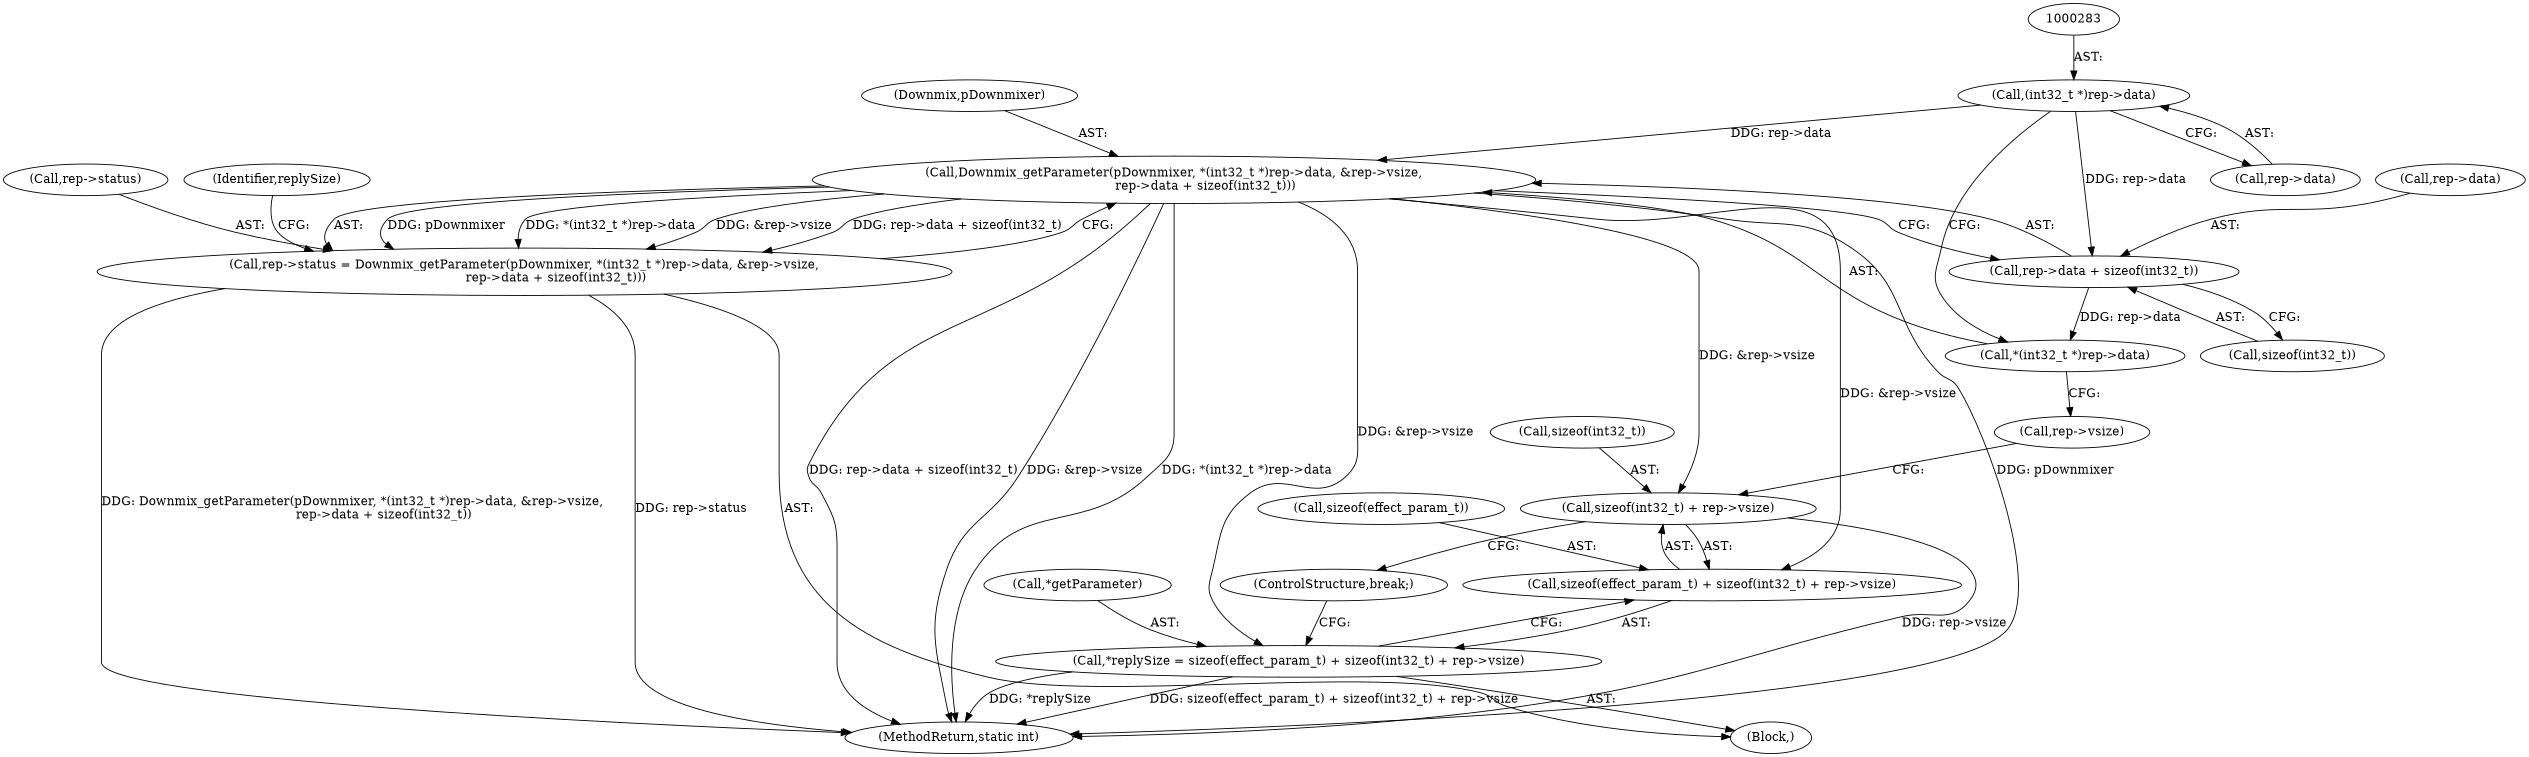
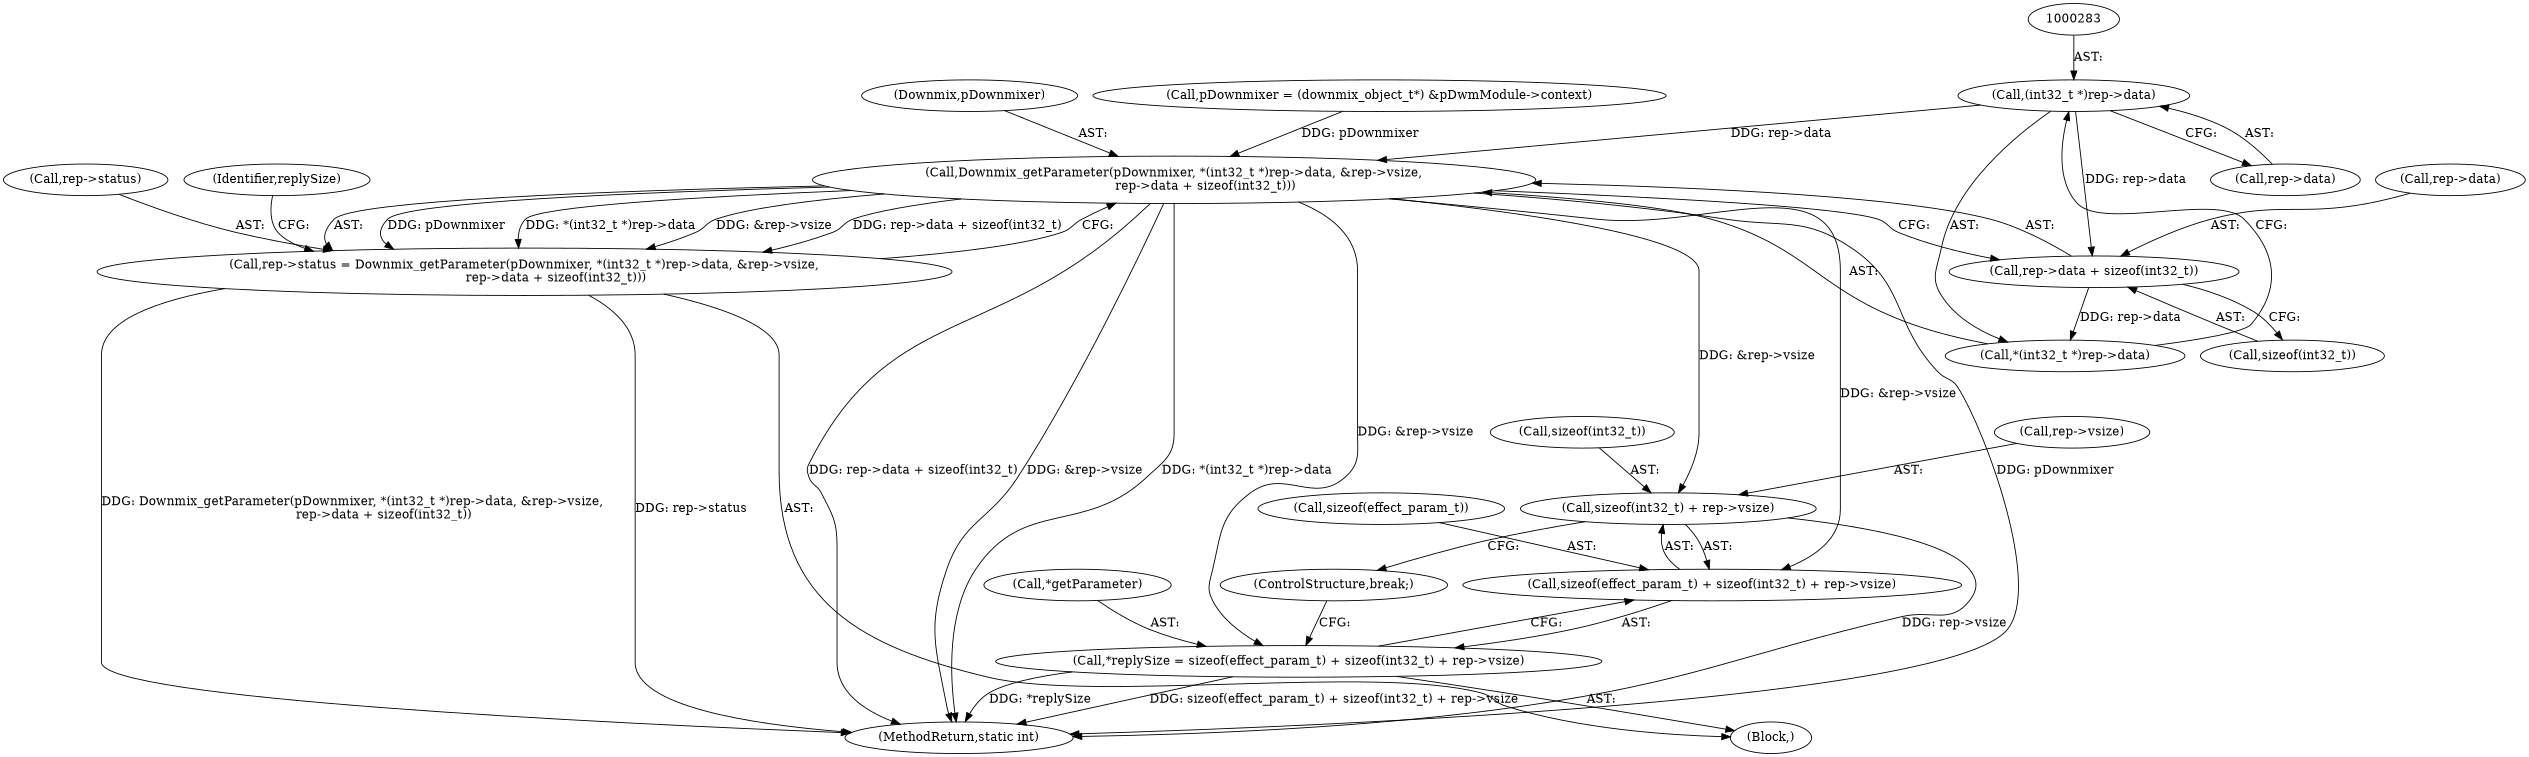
none -> (1380, 96)
(1967, 226) -> (1967, 226)
(2068, 390) -> (2214, 210)
(1911, 470) -> (1911, 470)
